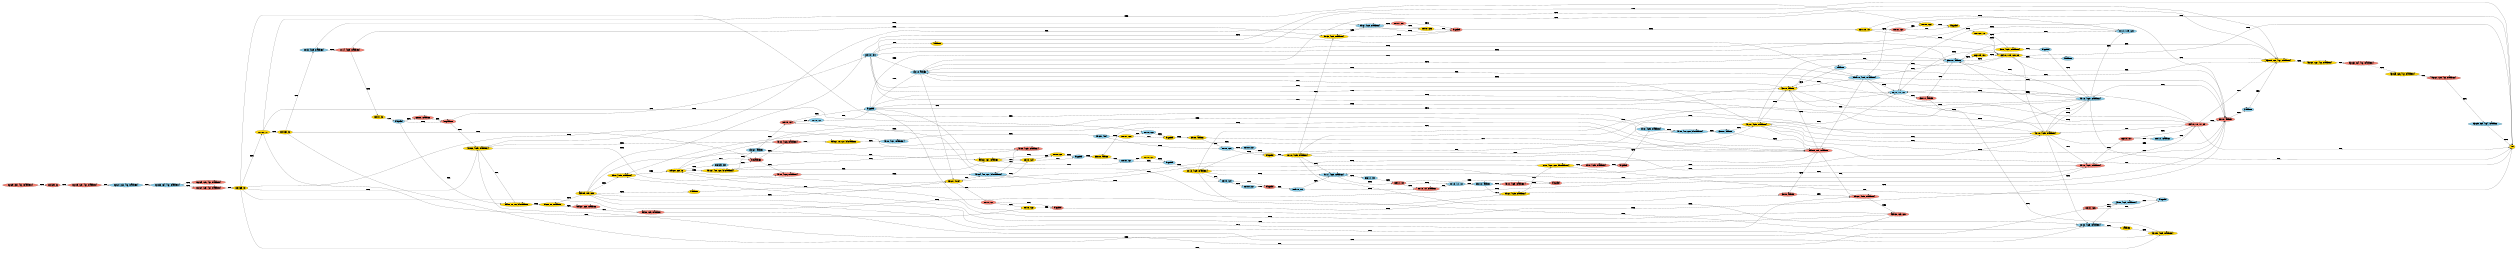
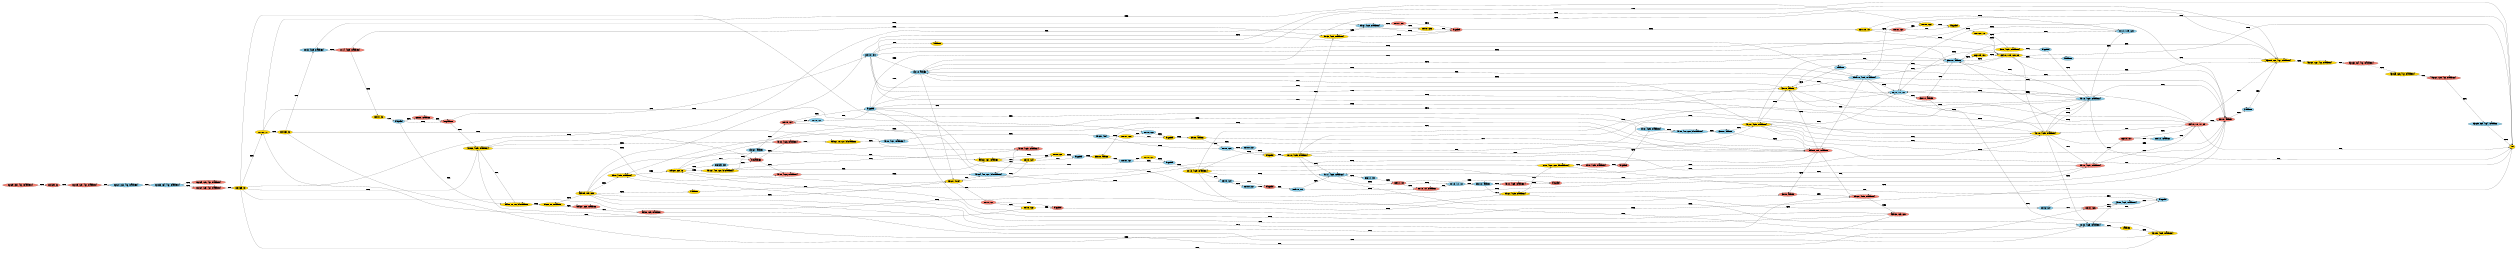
none -> (2046, 208)
